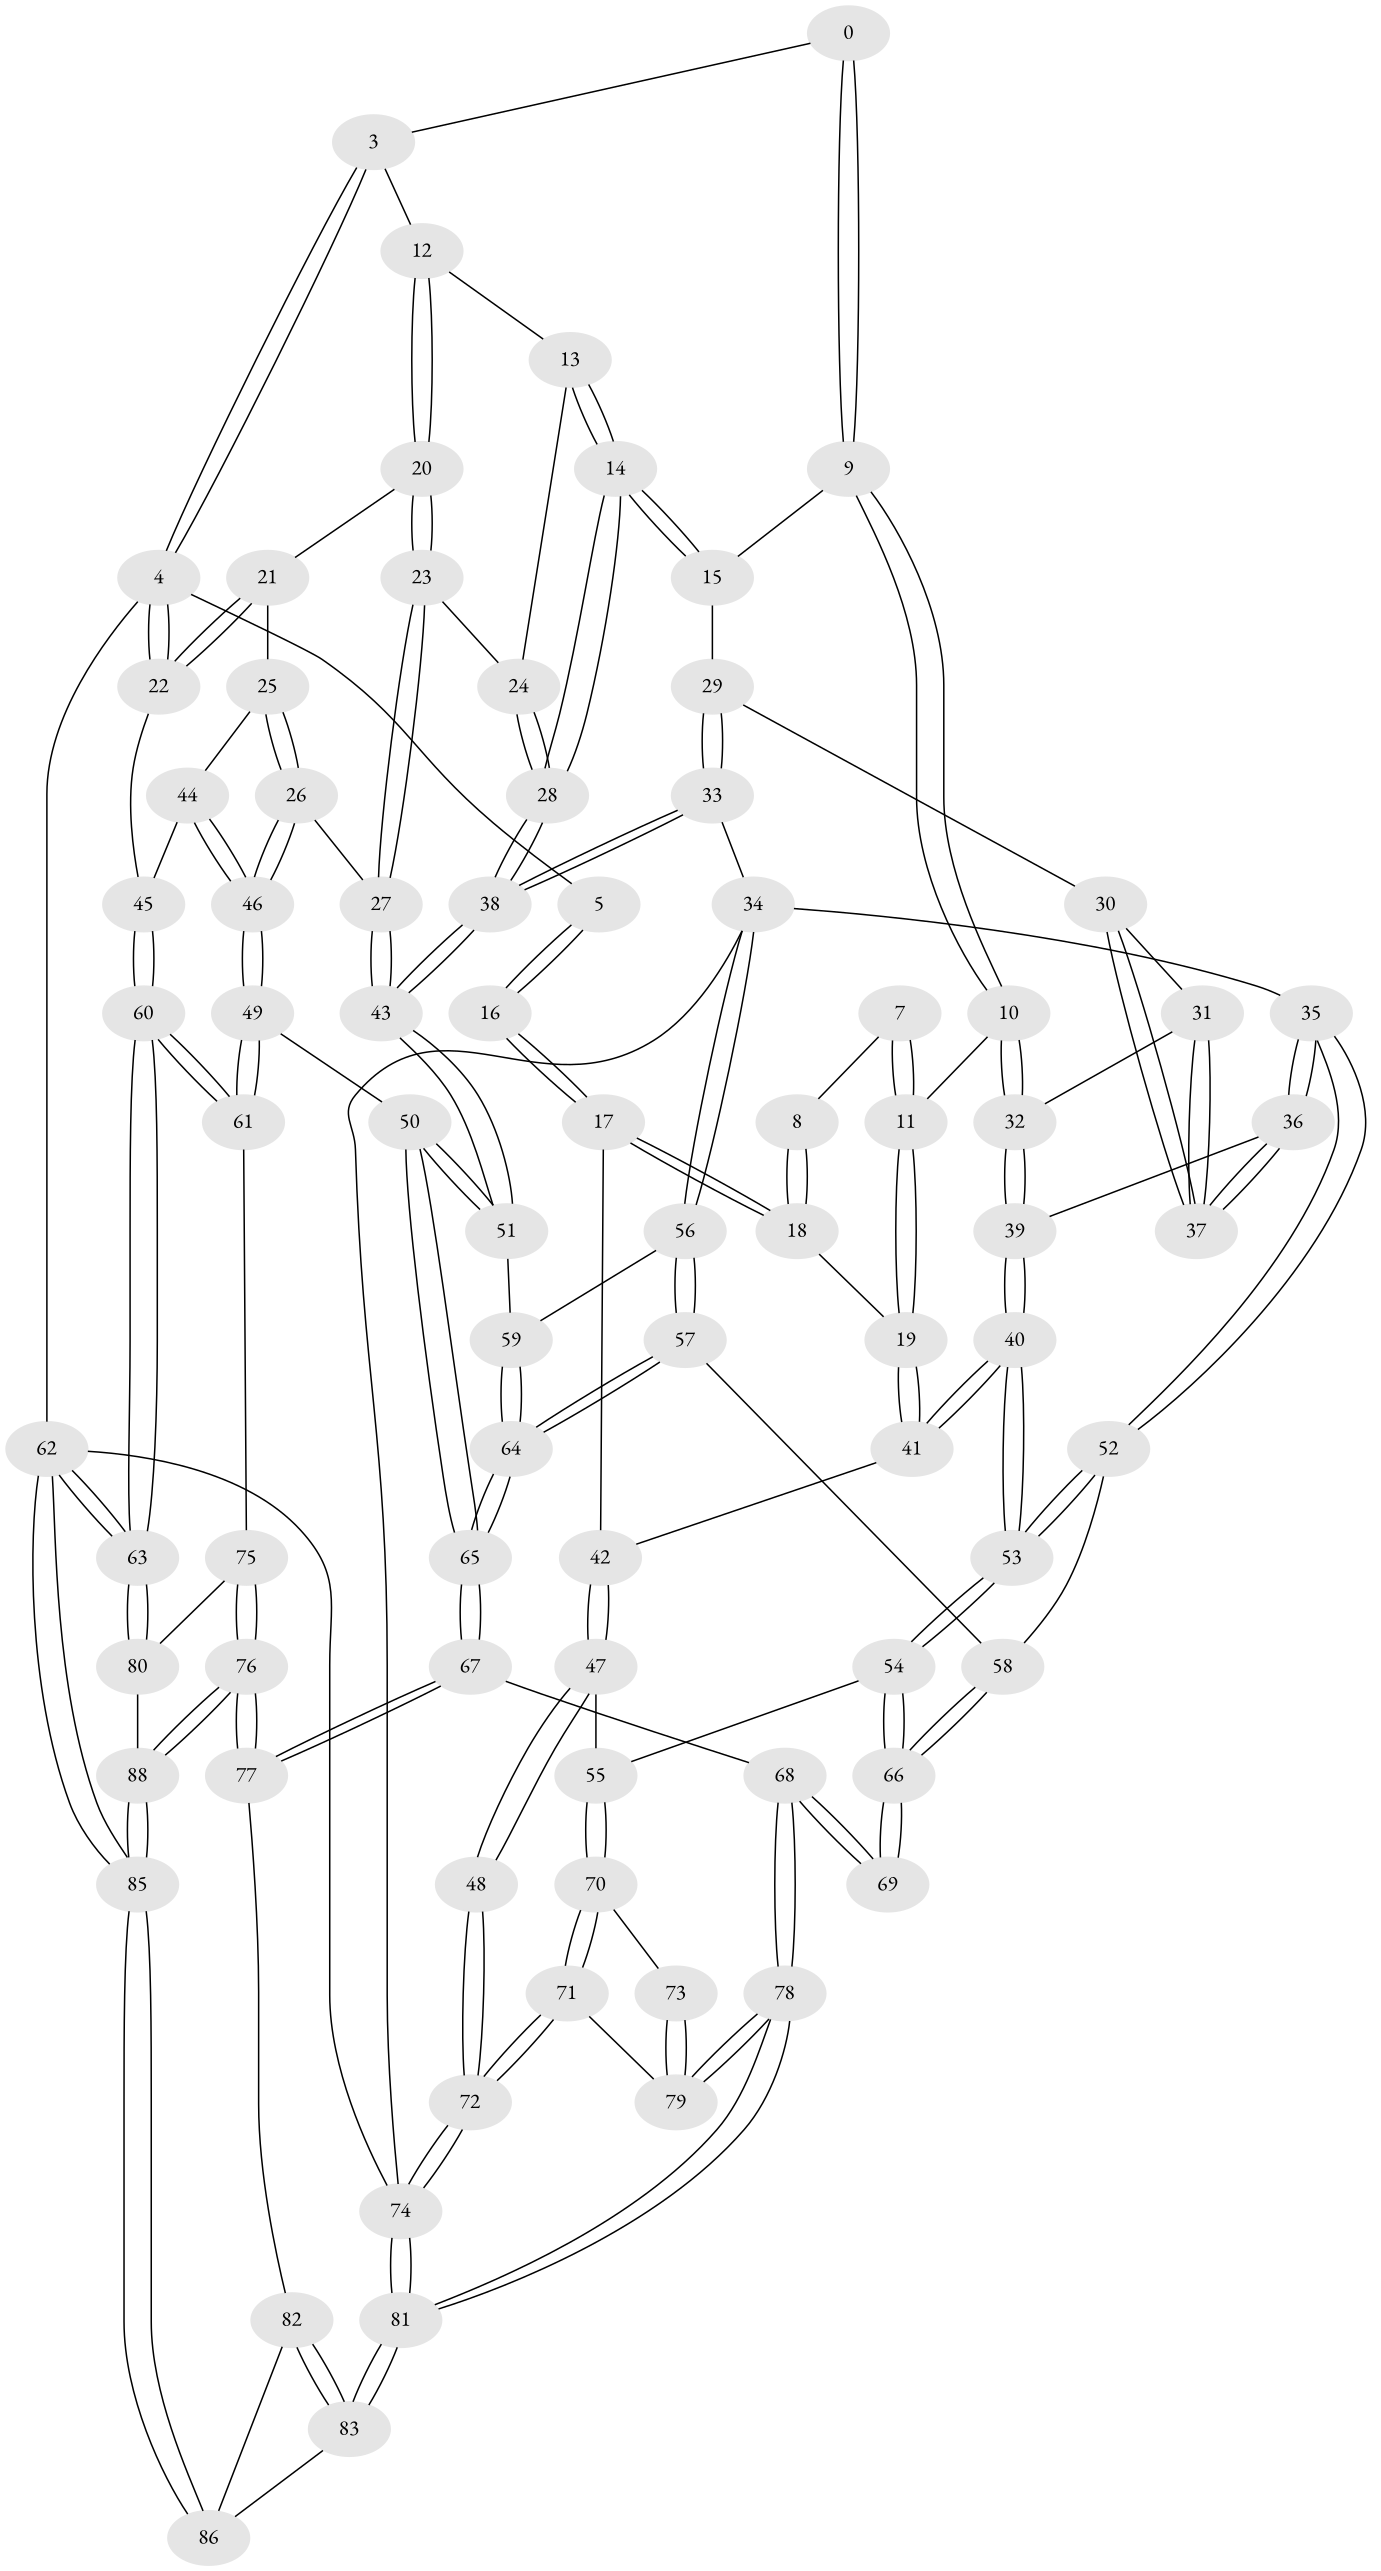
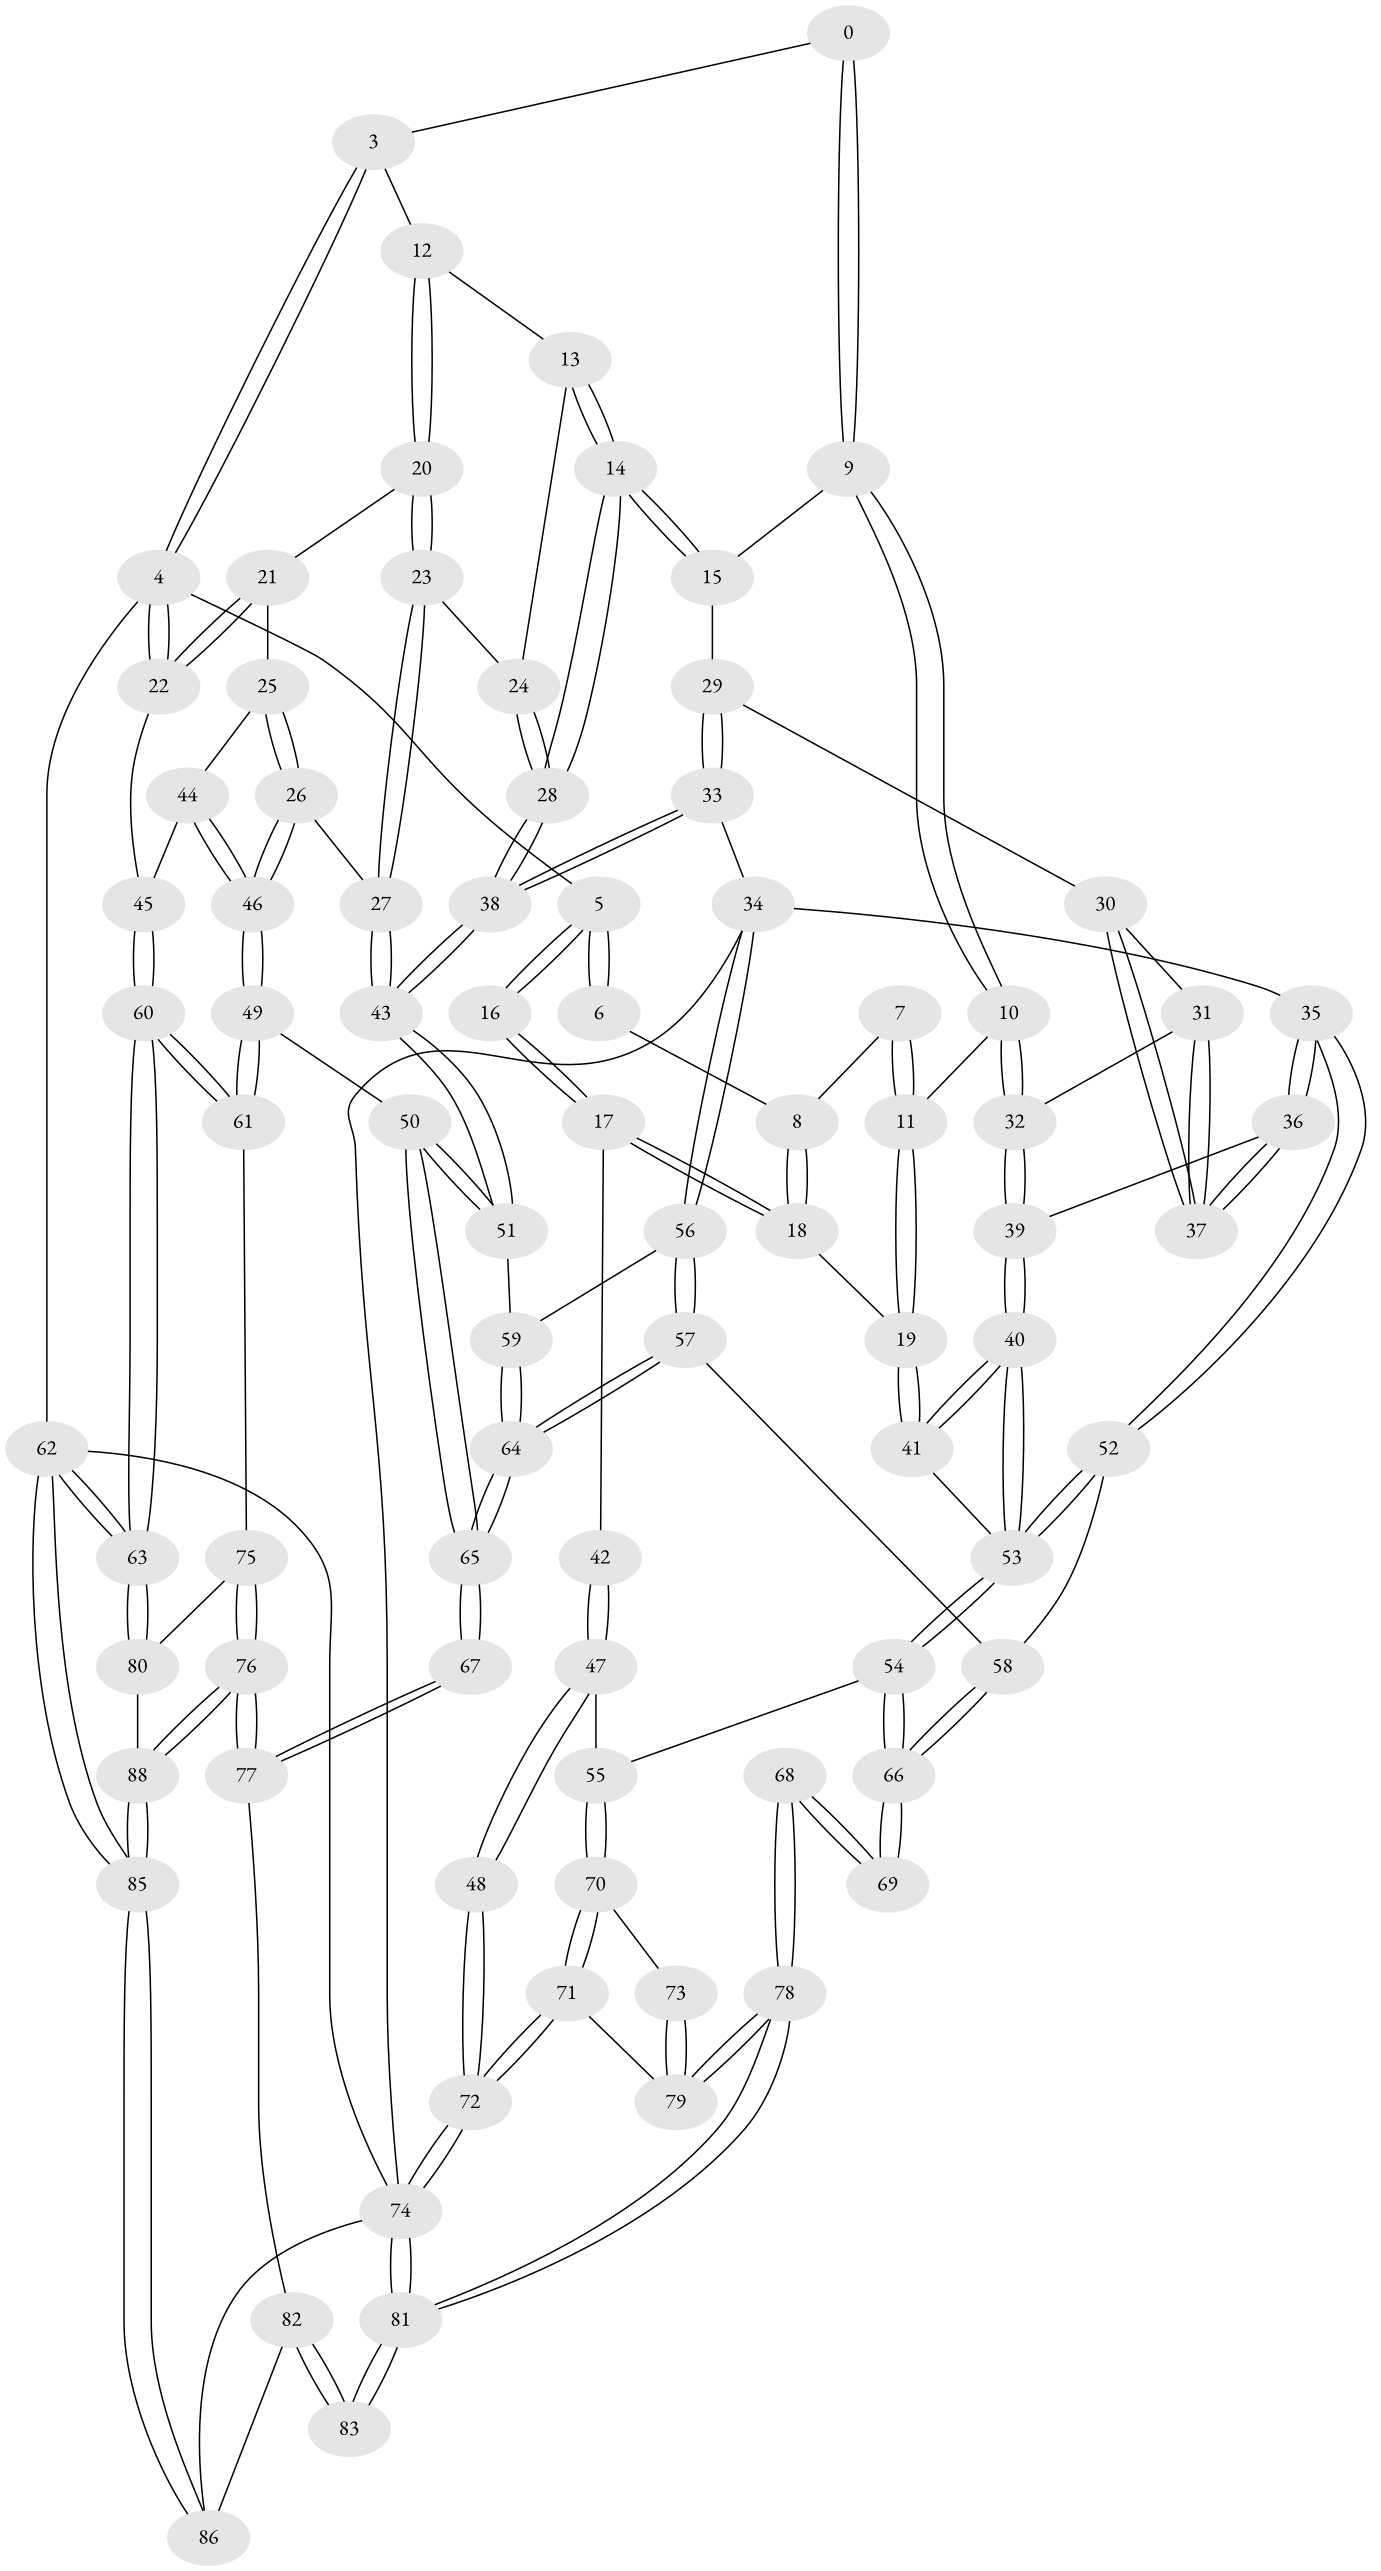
none -> (599, 1013)
(756, 1503) -> (962, 1503)
(627, 1723) -> none
(279, 2484) -> (219, 2327)
